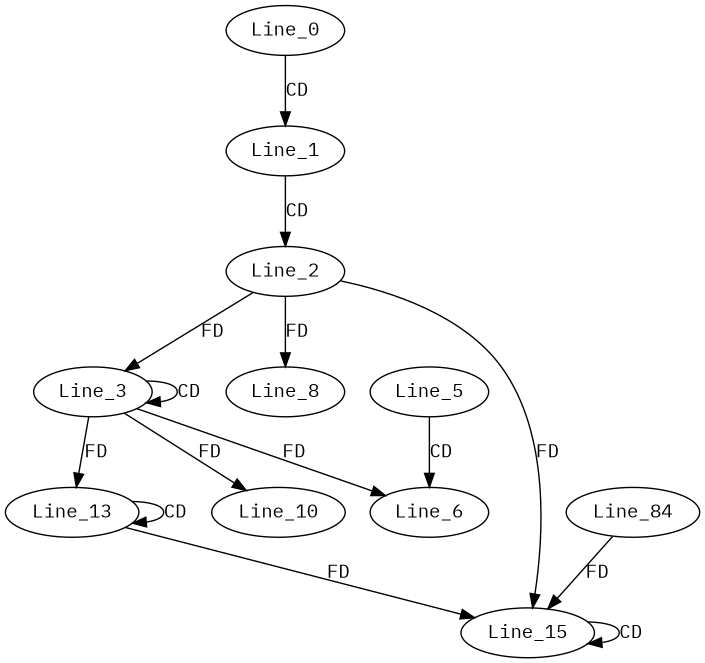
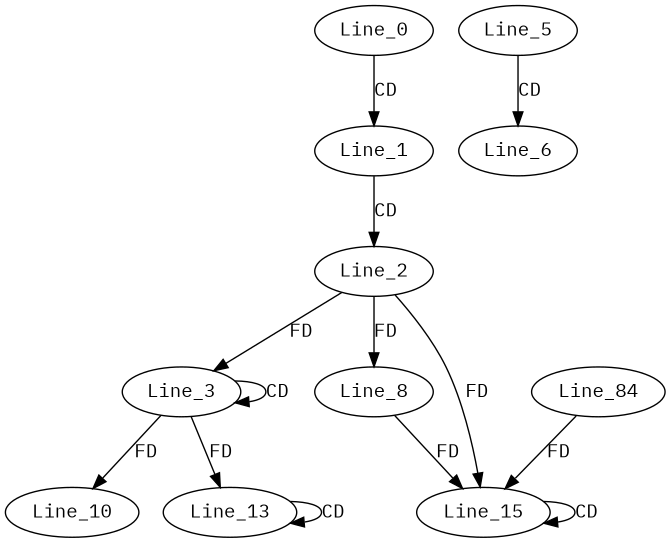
(255, 450) -> none
(293, 571) -> (424, 447)
